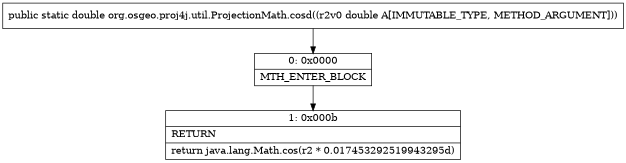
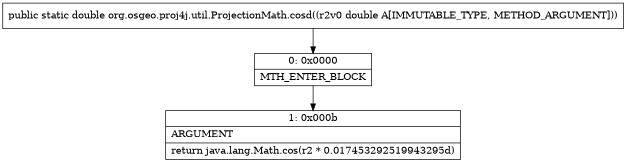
(194, 134) -> (202, 134)
